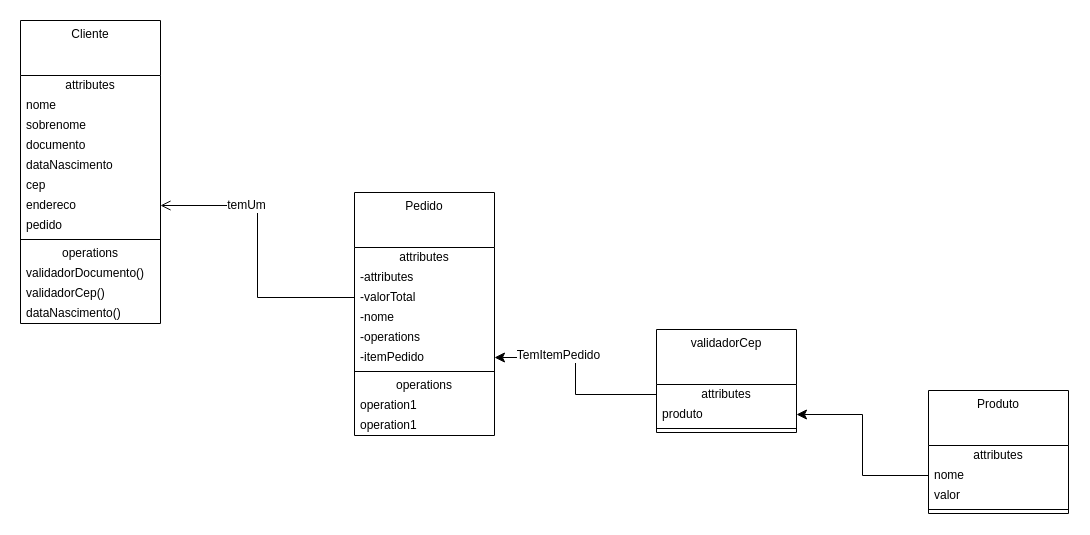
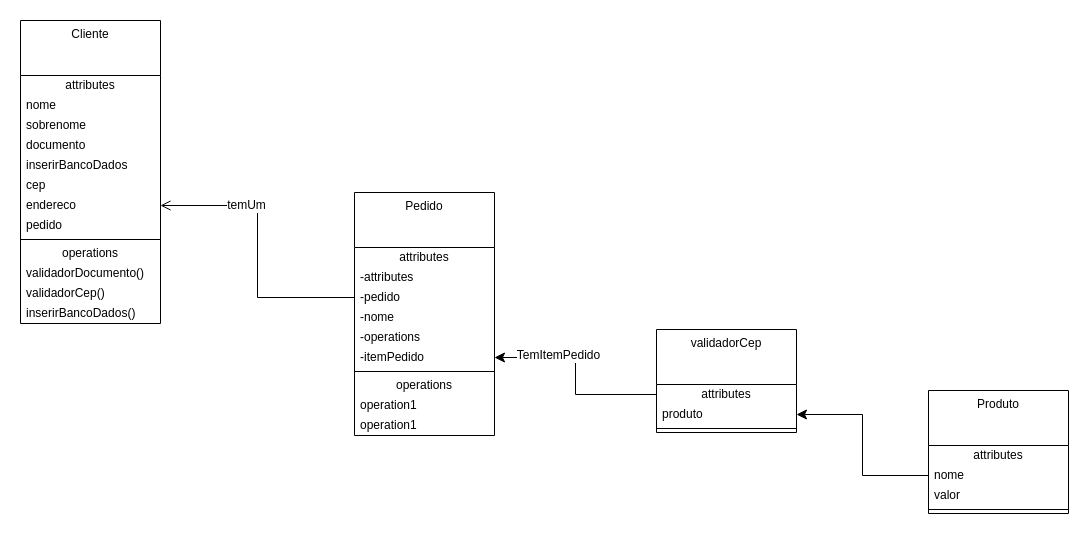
(72, 166) -> (81, 166)
(394, 298) -> (382, 298)
(79, 314) -> (87, 314)
